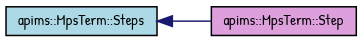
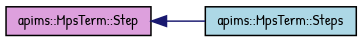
(192, 21) -> (186, 21)
